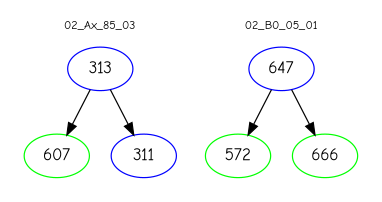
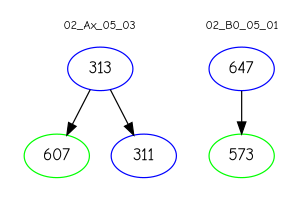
(100, 26) -> (100, 26)
(238, 156) -> (242, 156)
(325, 156) -> none
